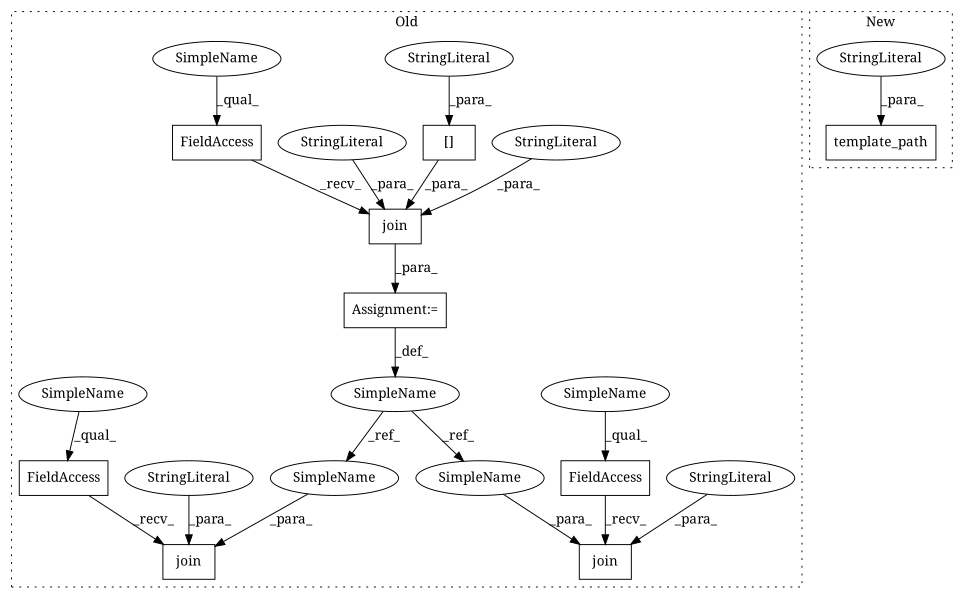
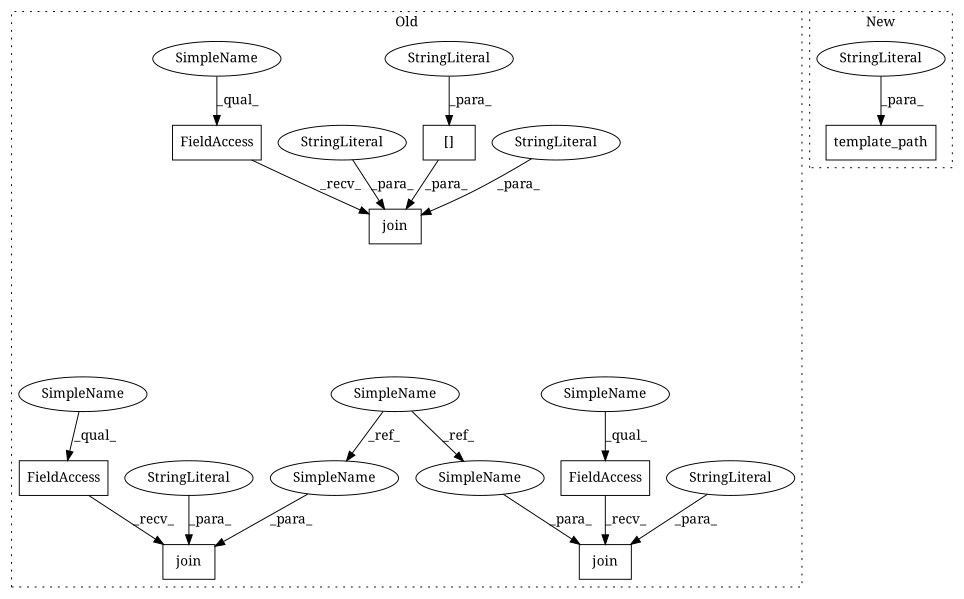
(395, 310) -> none
